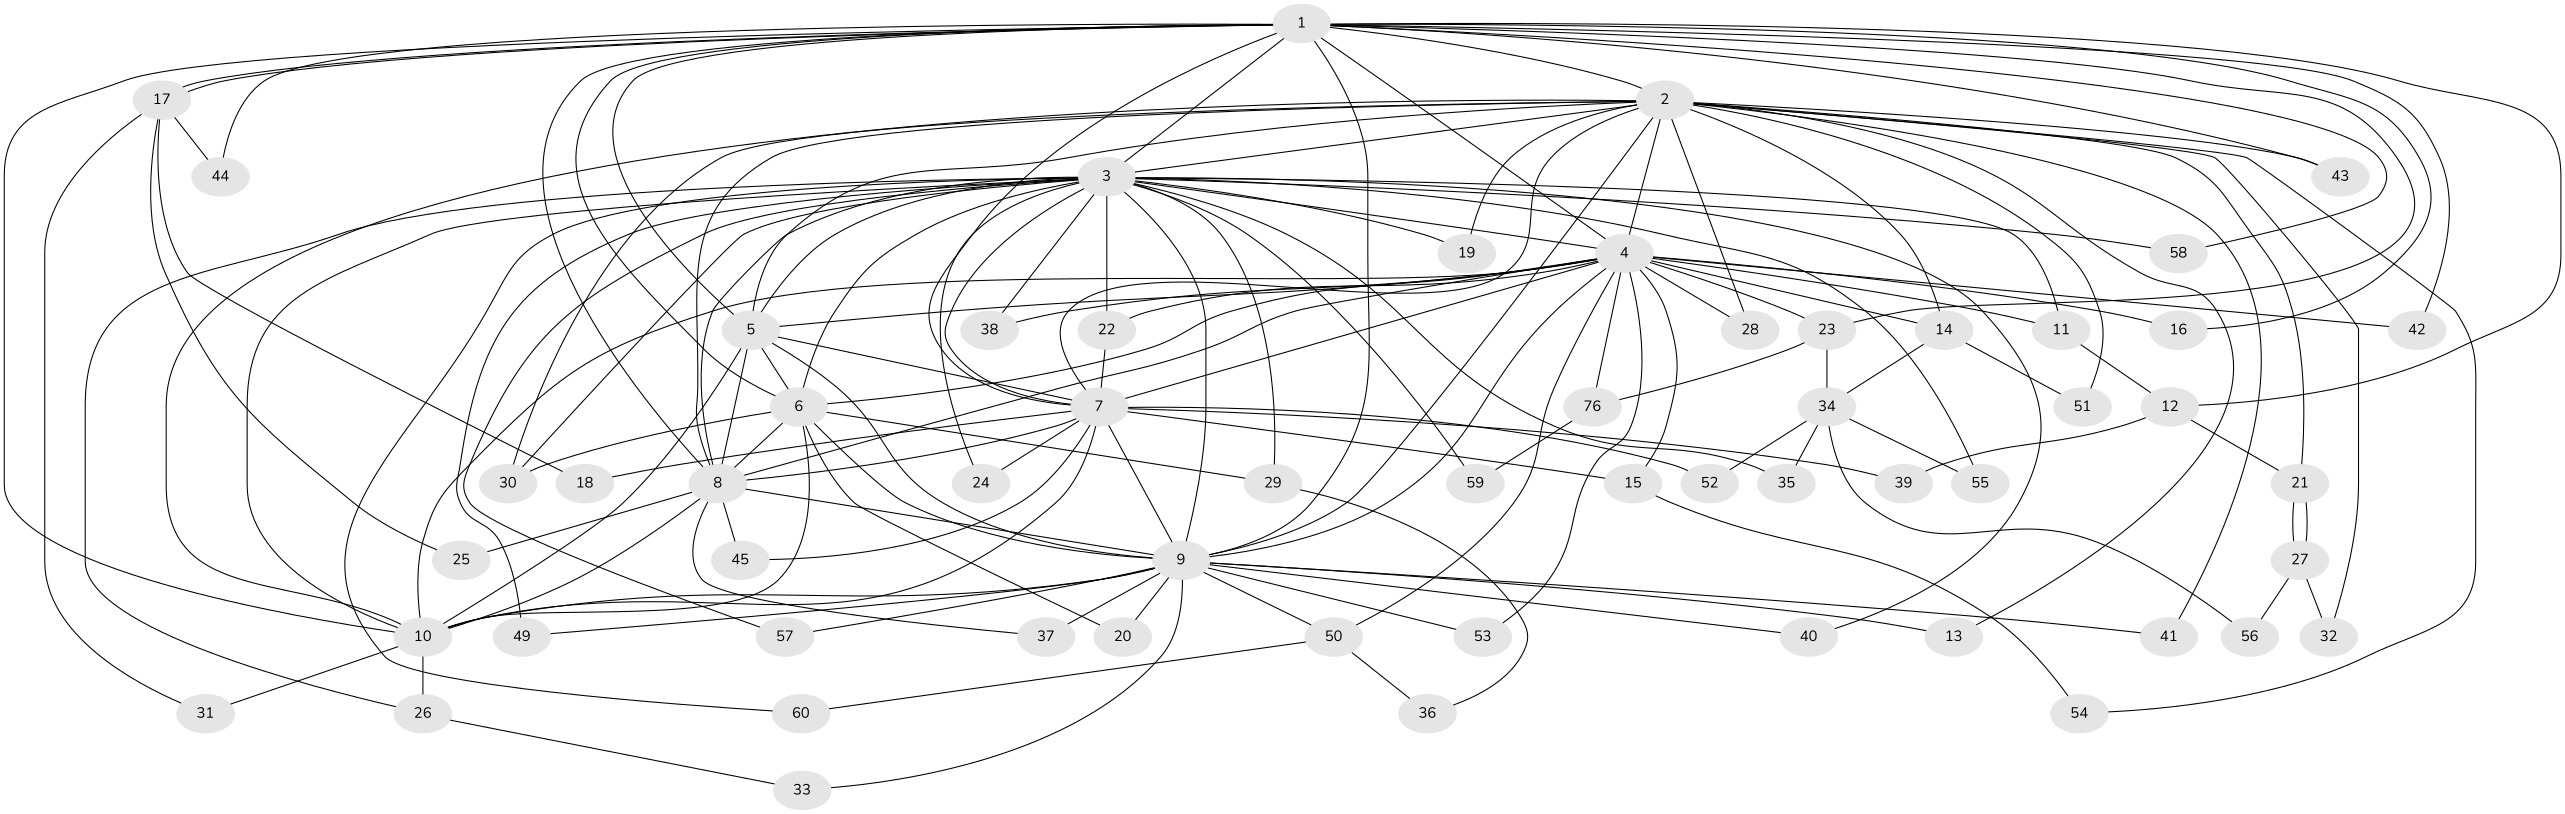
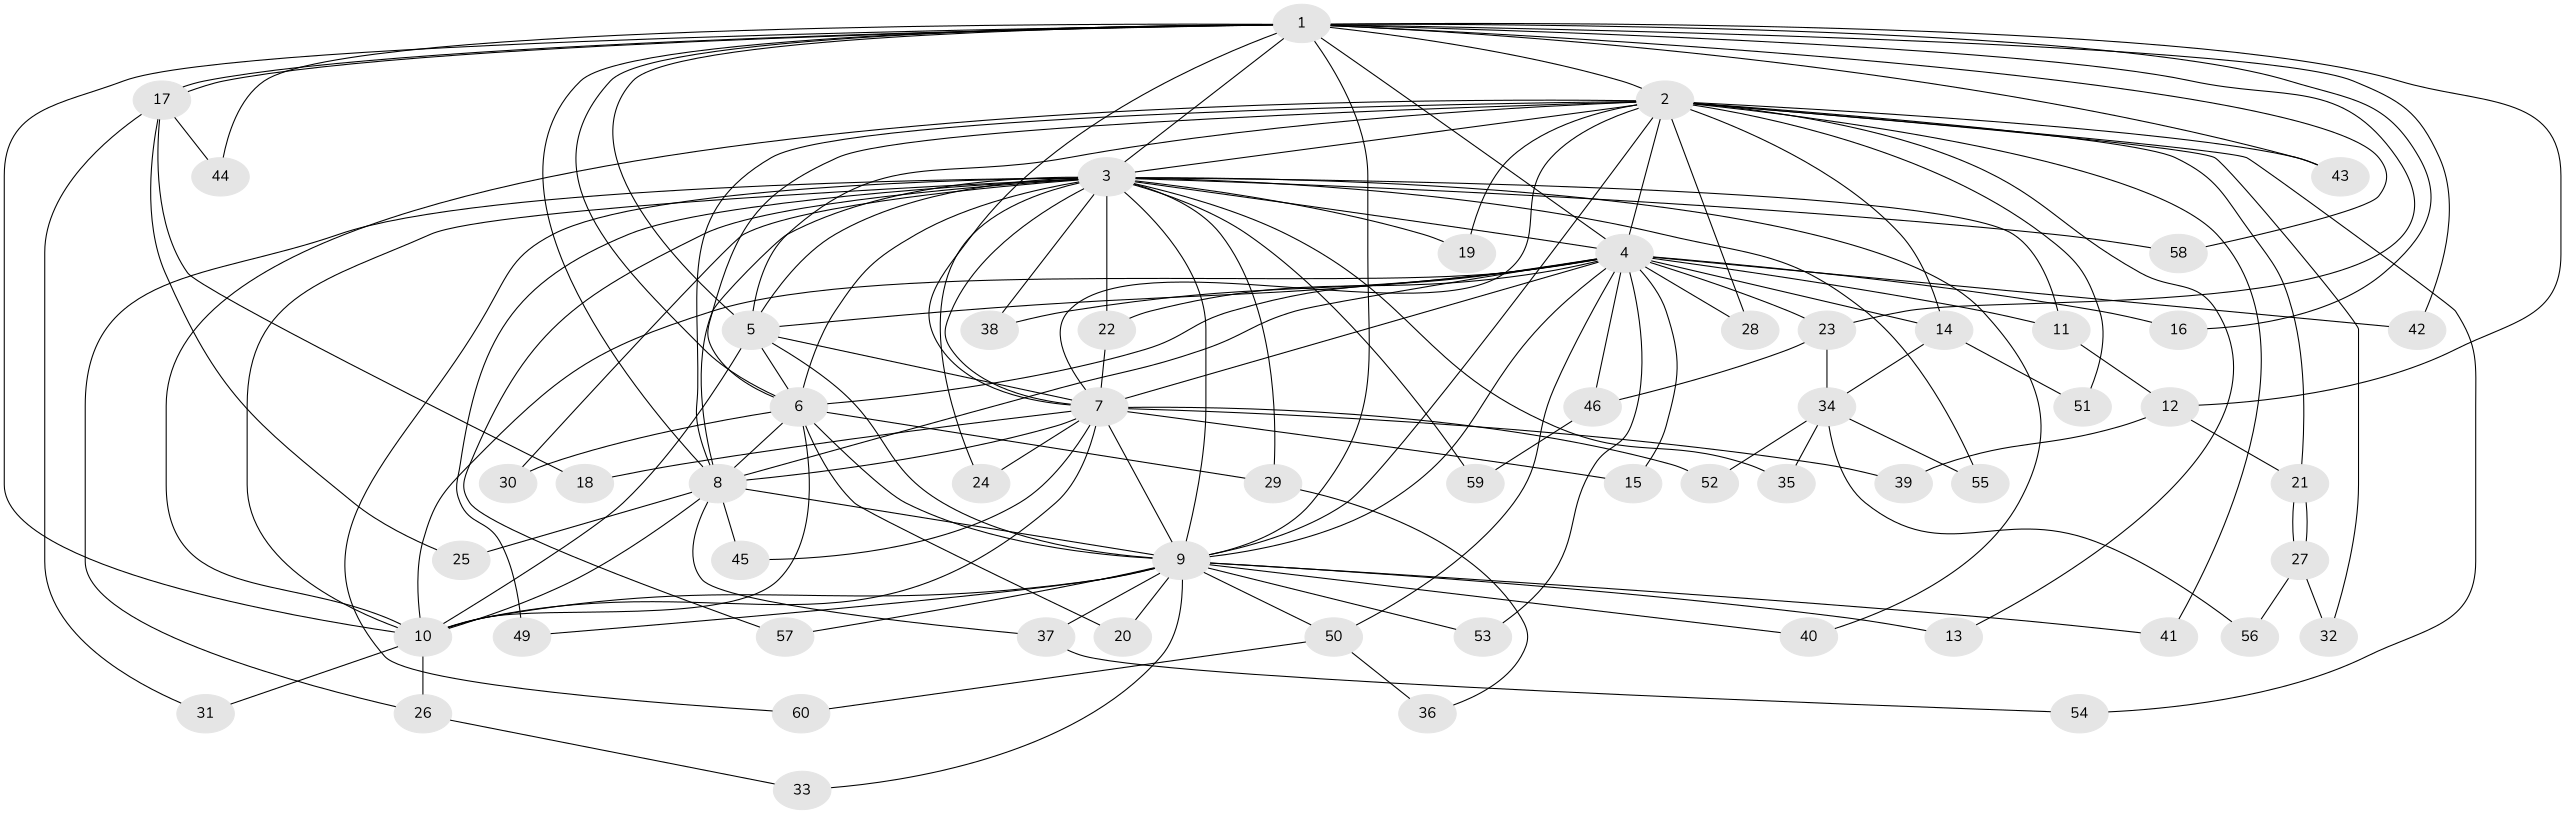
(703, 170) -> (1073, 127)
(735, 407) -> none
(1593, 407) -> (1593, 407)
(1880, 563) -> (1558, 692)
